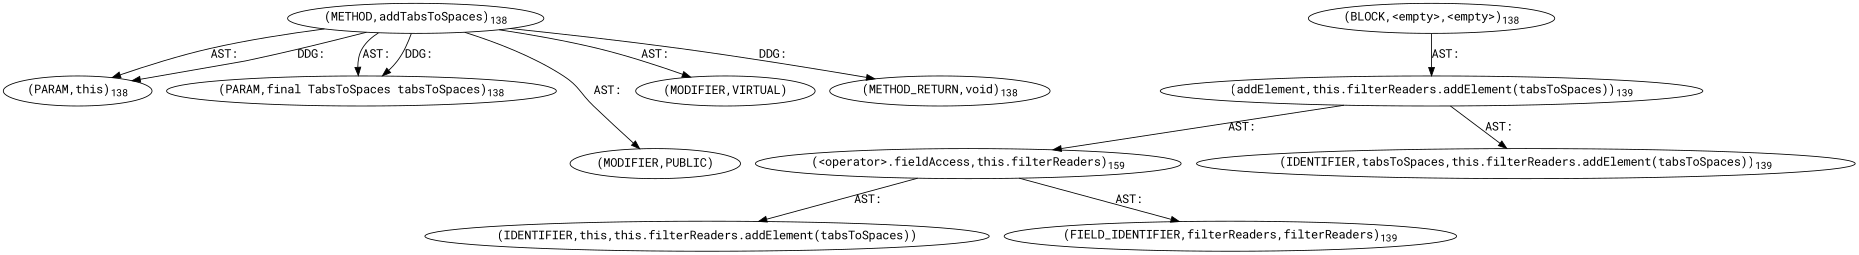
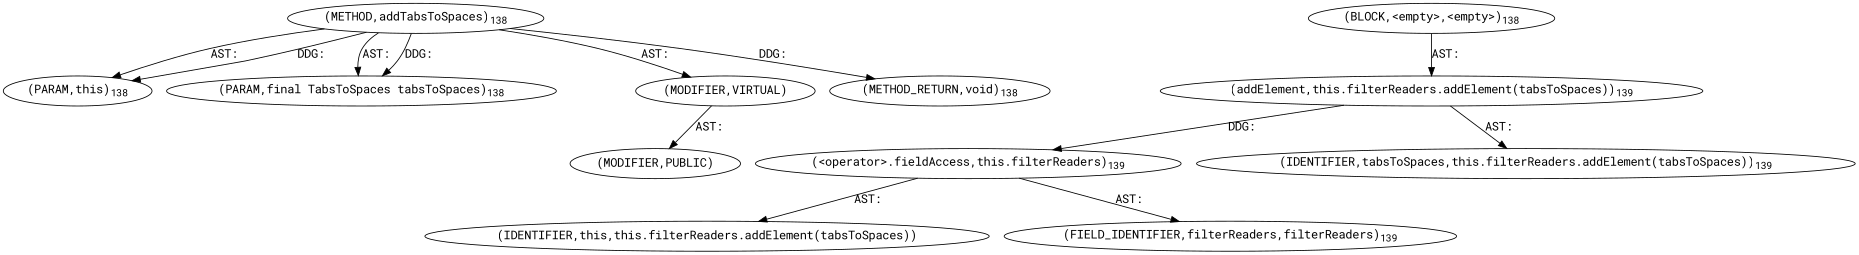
(559, 73) -> (694, 124)
(1245, 127) -> (1245, 127)
(1116, 162) -> (1116, 162)
